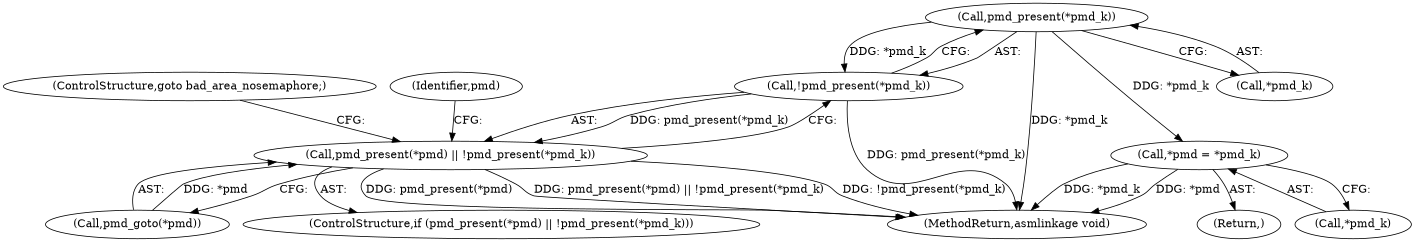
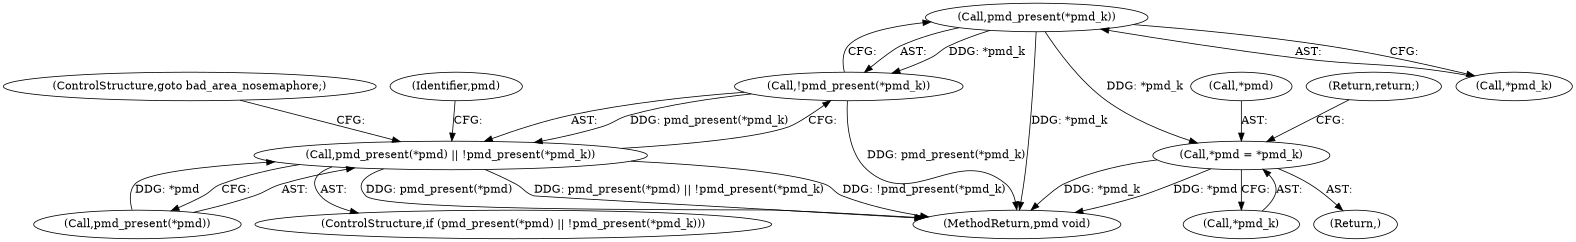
none -> (1241, 86)
none -> (1374, 86)
(137, 224) -> (137, 224)
(1017, 224) -> (1017, 224)
